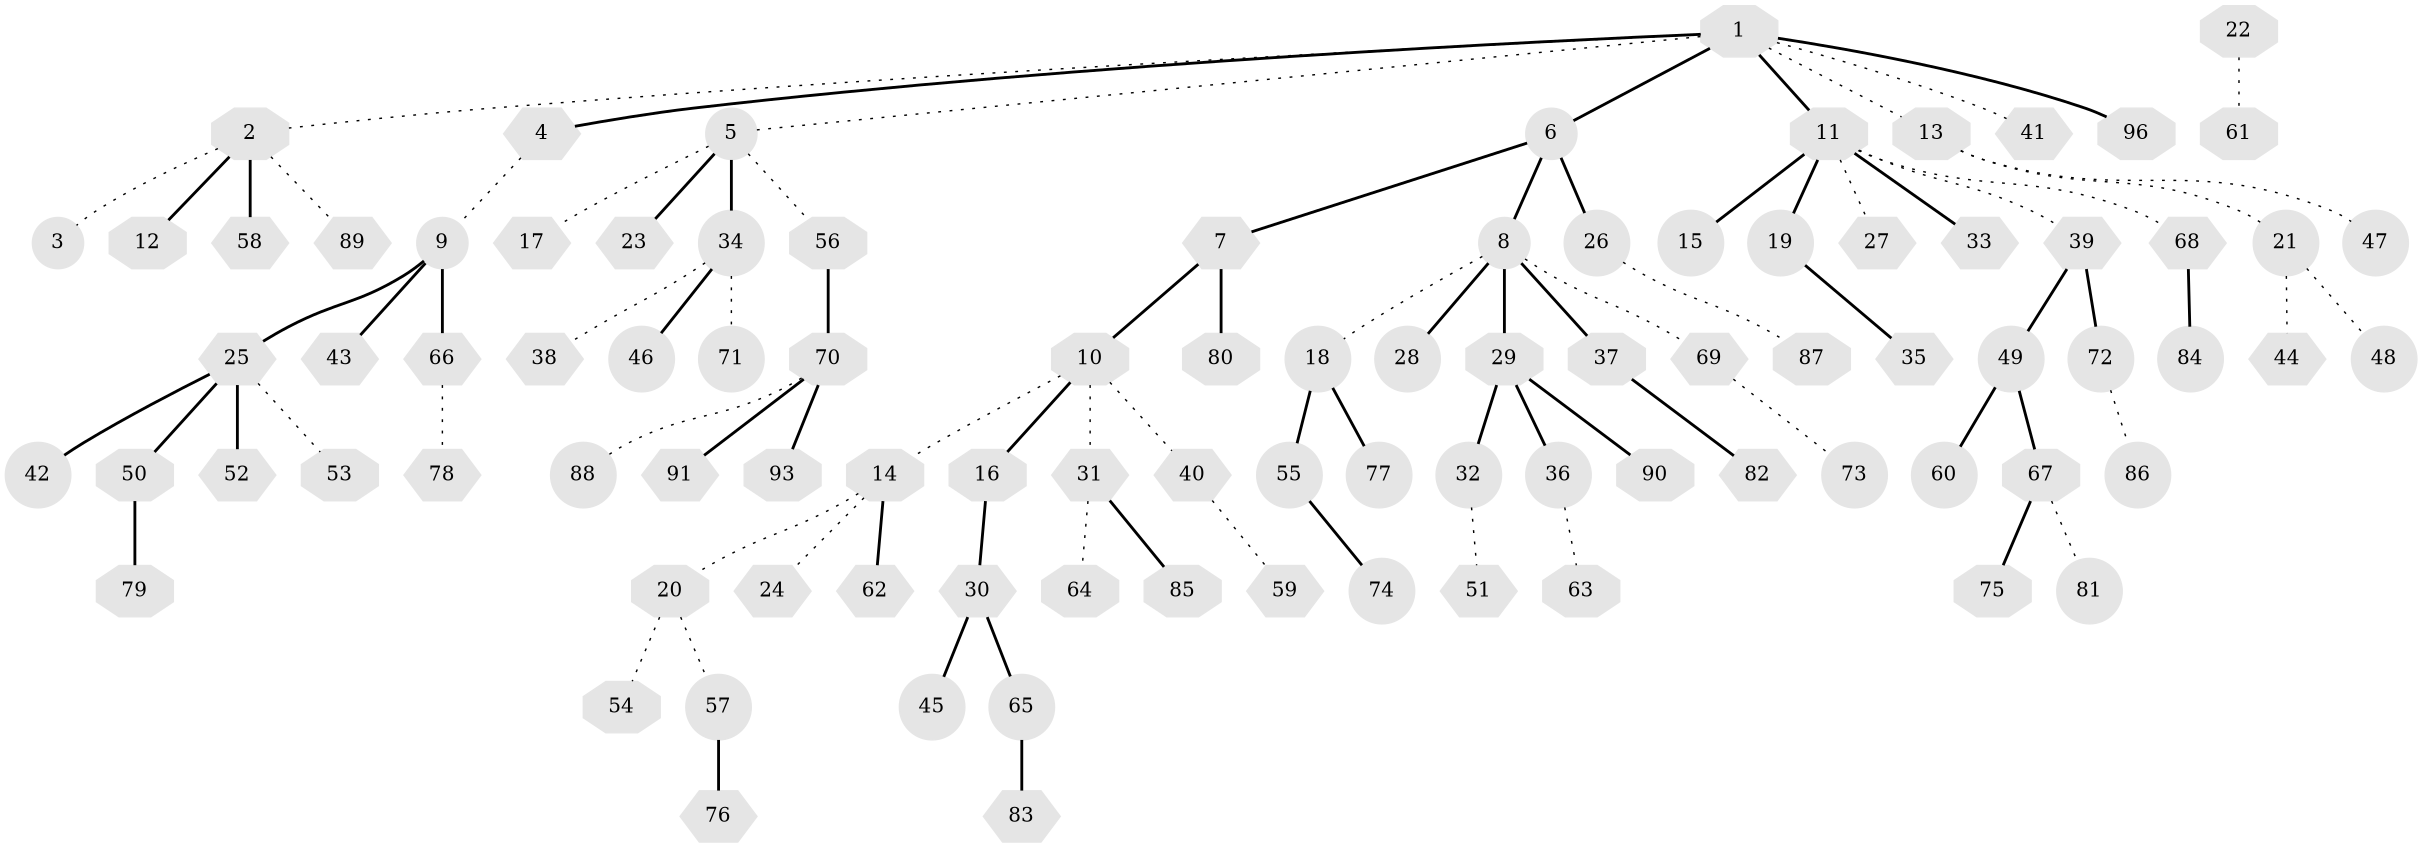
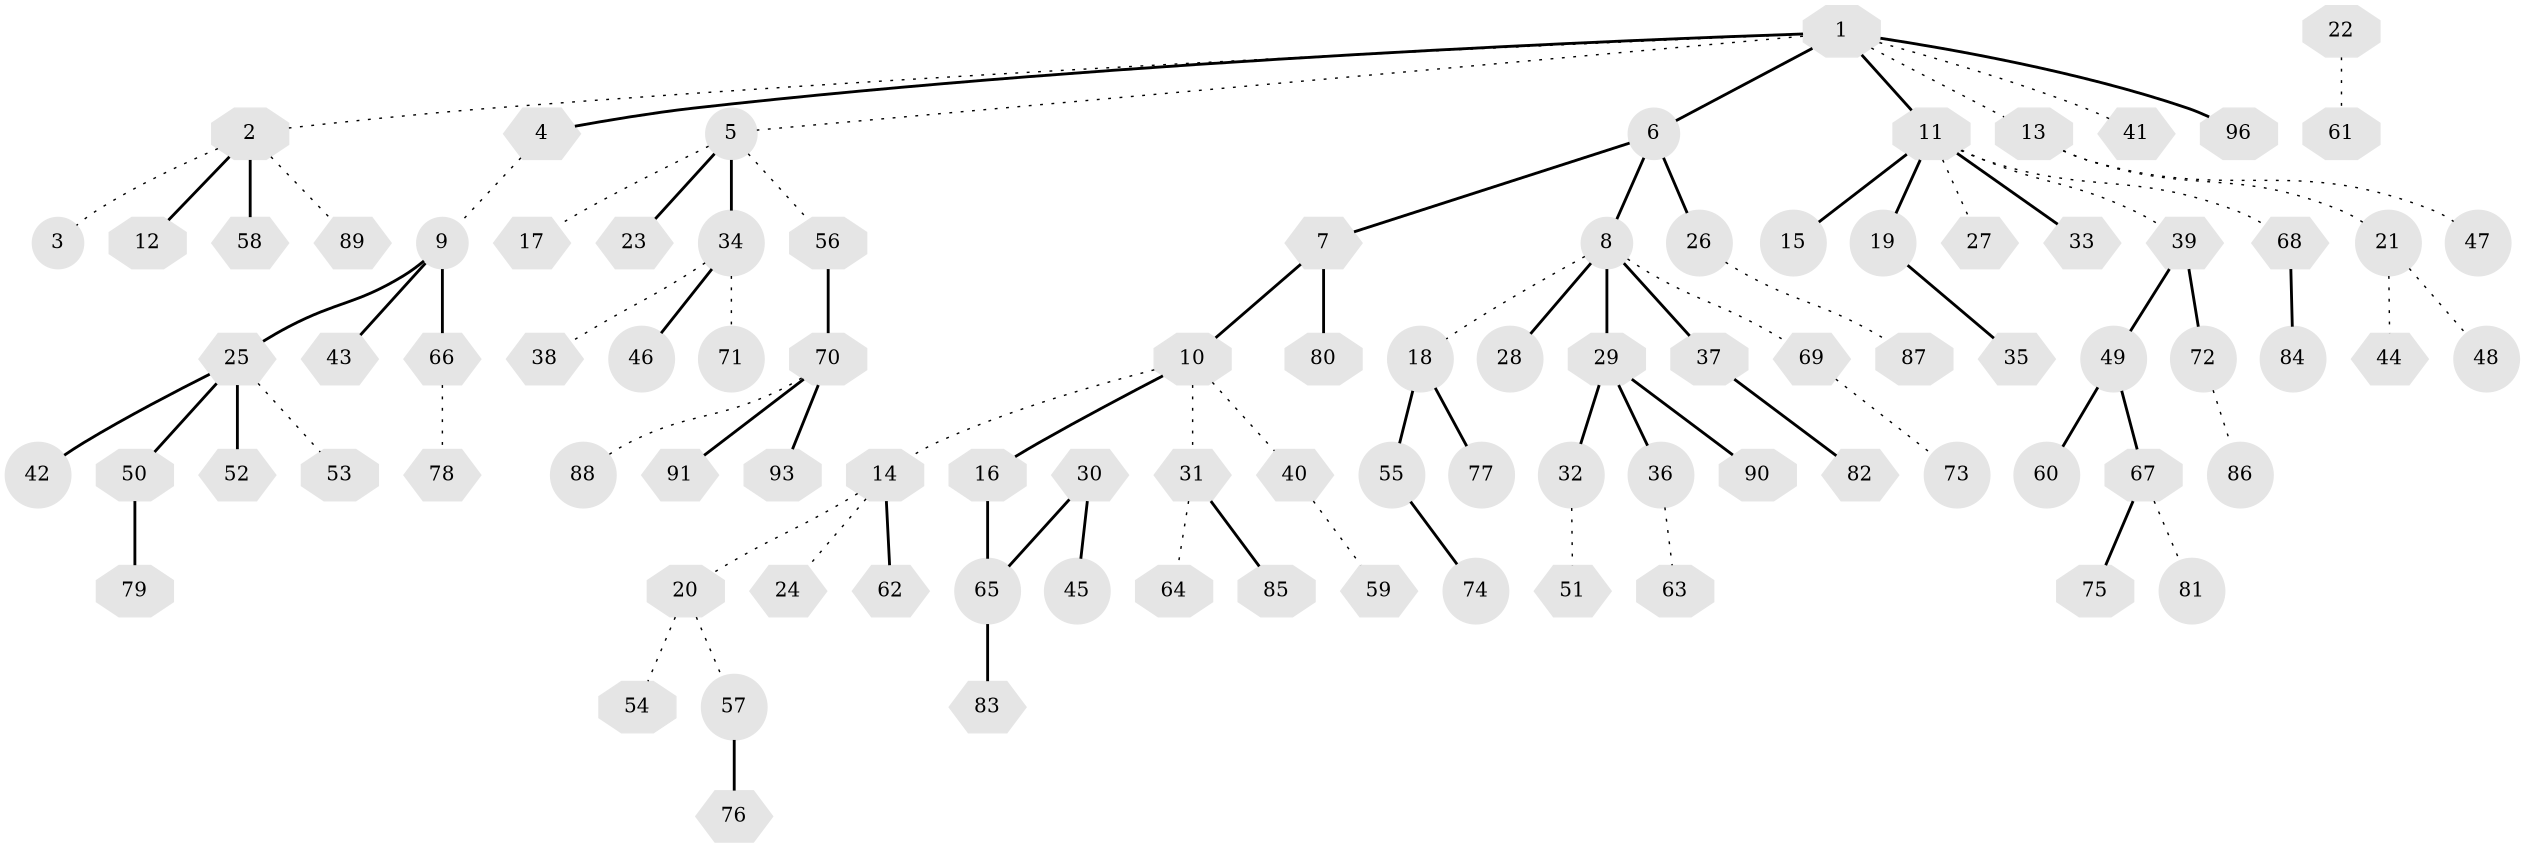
(983, 533) -> (988, 530)
